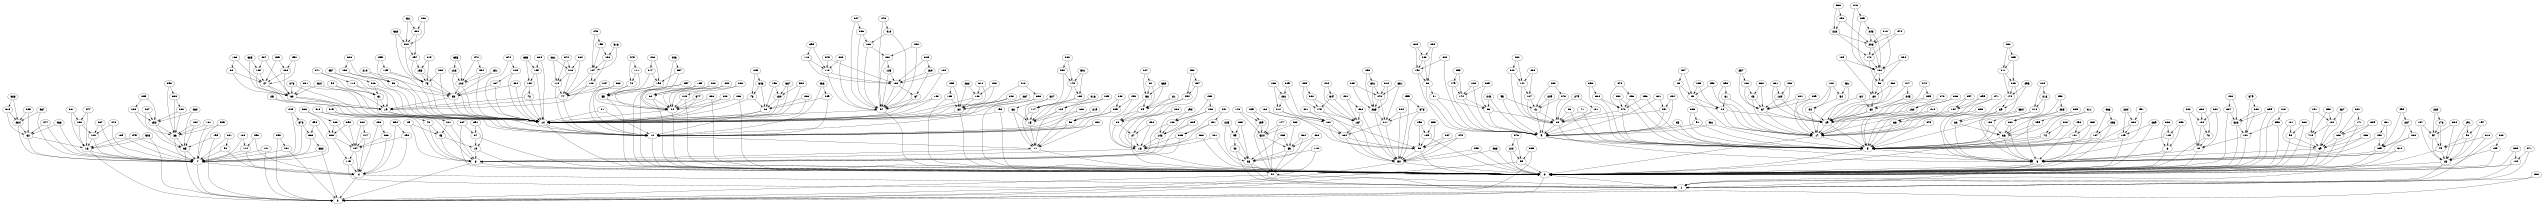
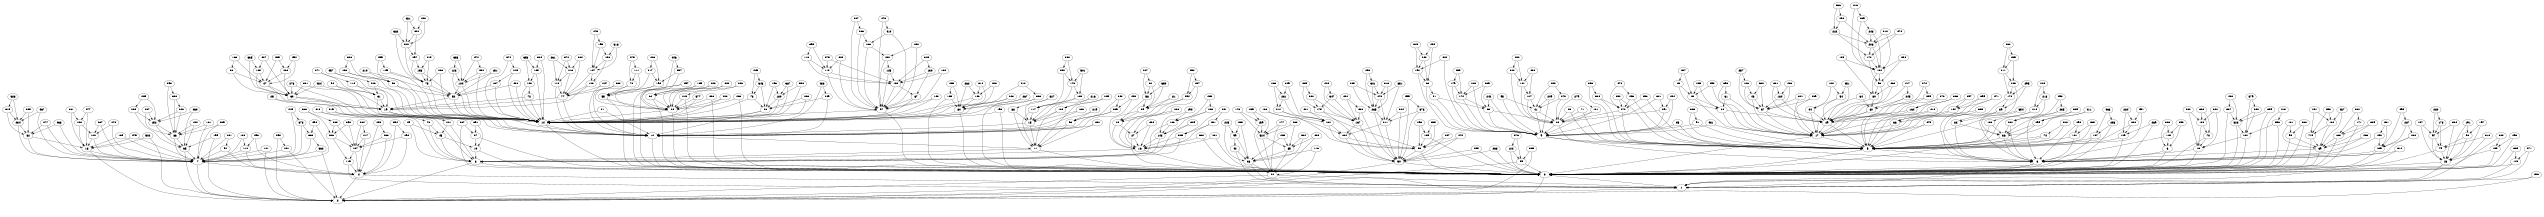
(1807, 104) -> (1825, 105)
(2064, 117) -> (2064, 116)
(835, 127) -> (842, 131)
none -> (2515, 136)
